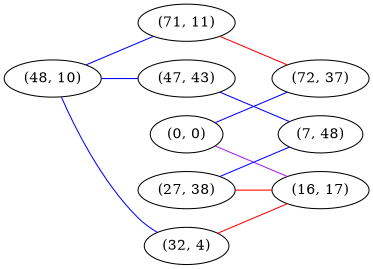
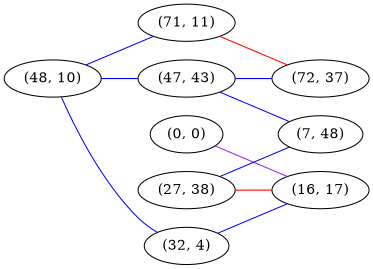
(244, 110) -> (254, 79)
(252, 218) -> (252, 218)
